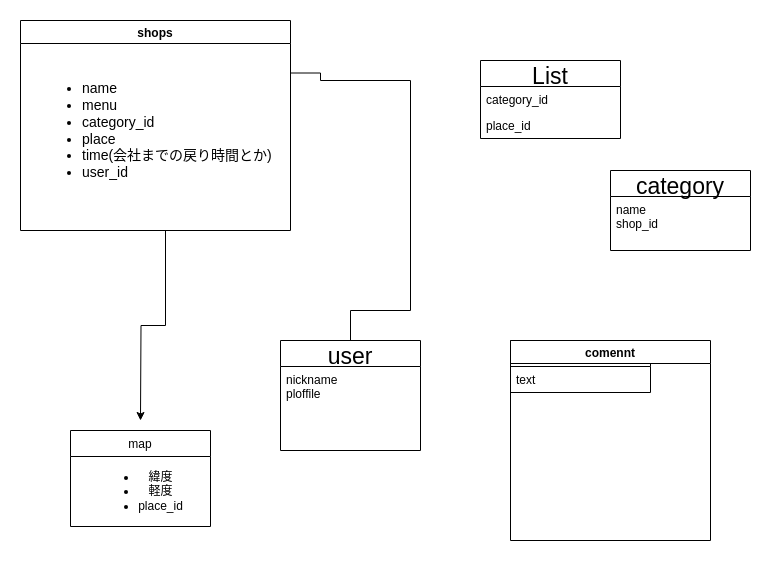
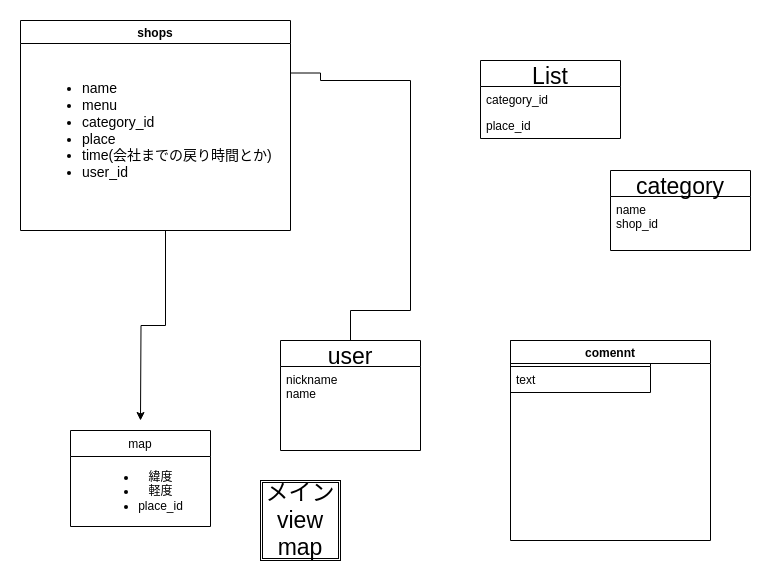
(311, 380) -> (311, 380)
none -> (301, 521)
